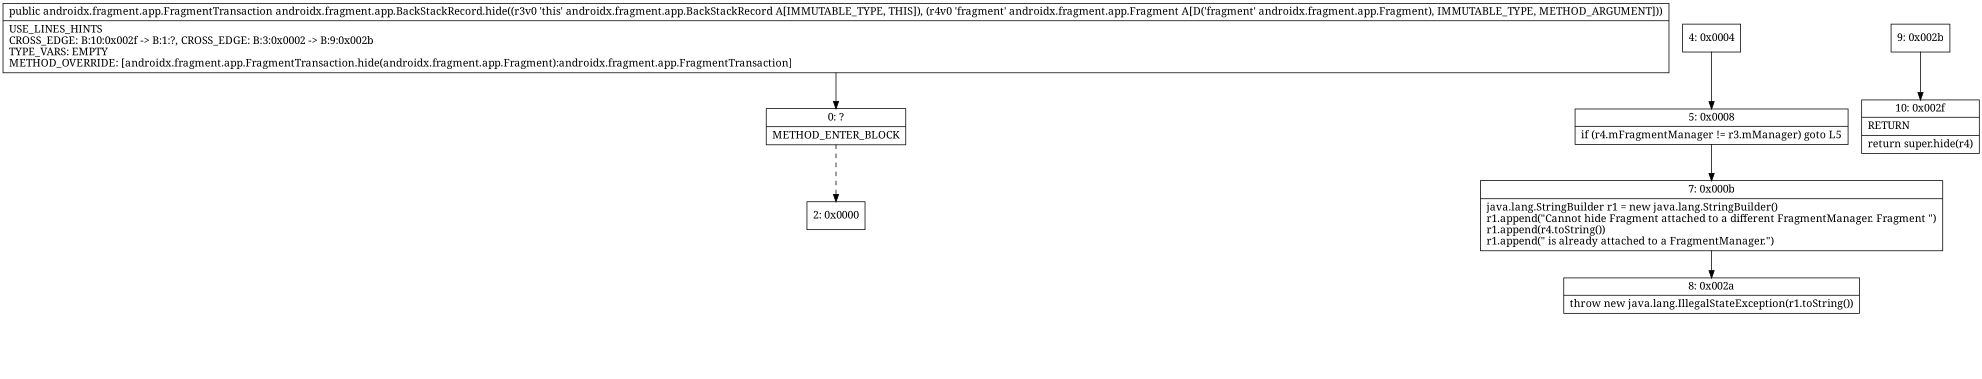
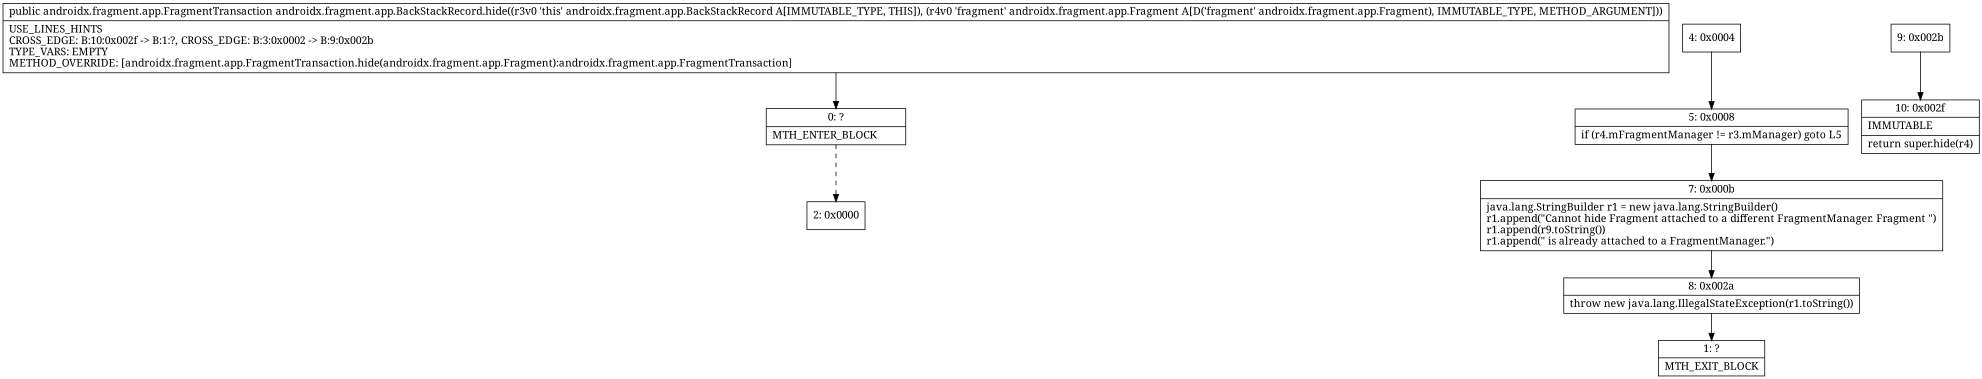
(1889, 126) -> (1900, 126)
(836, 135) -> (825, 135)
(1546, 230) -> (1546, 230)
none -> (1712, 358)
